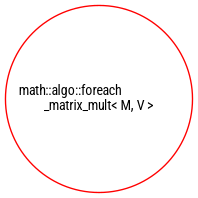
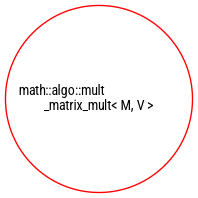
(99, 99) -> (99, 99)
